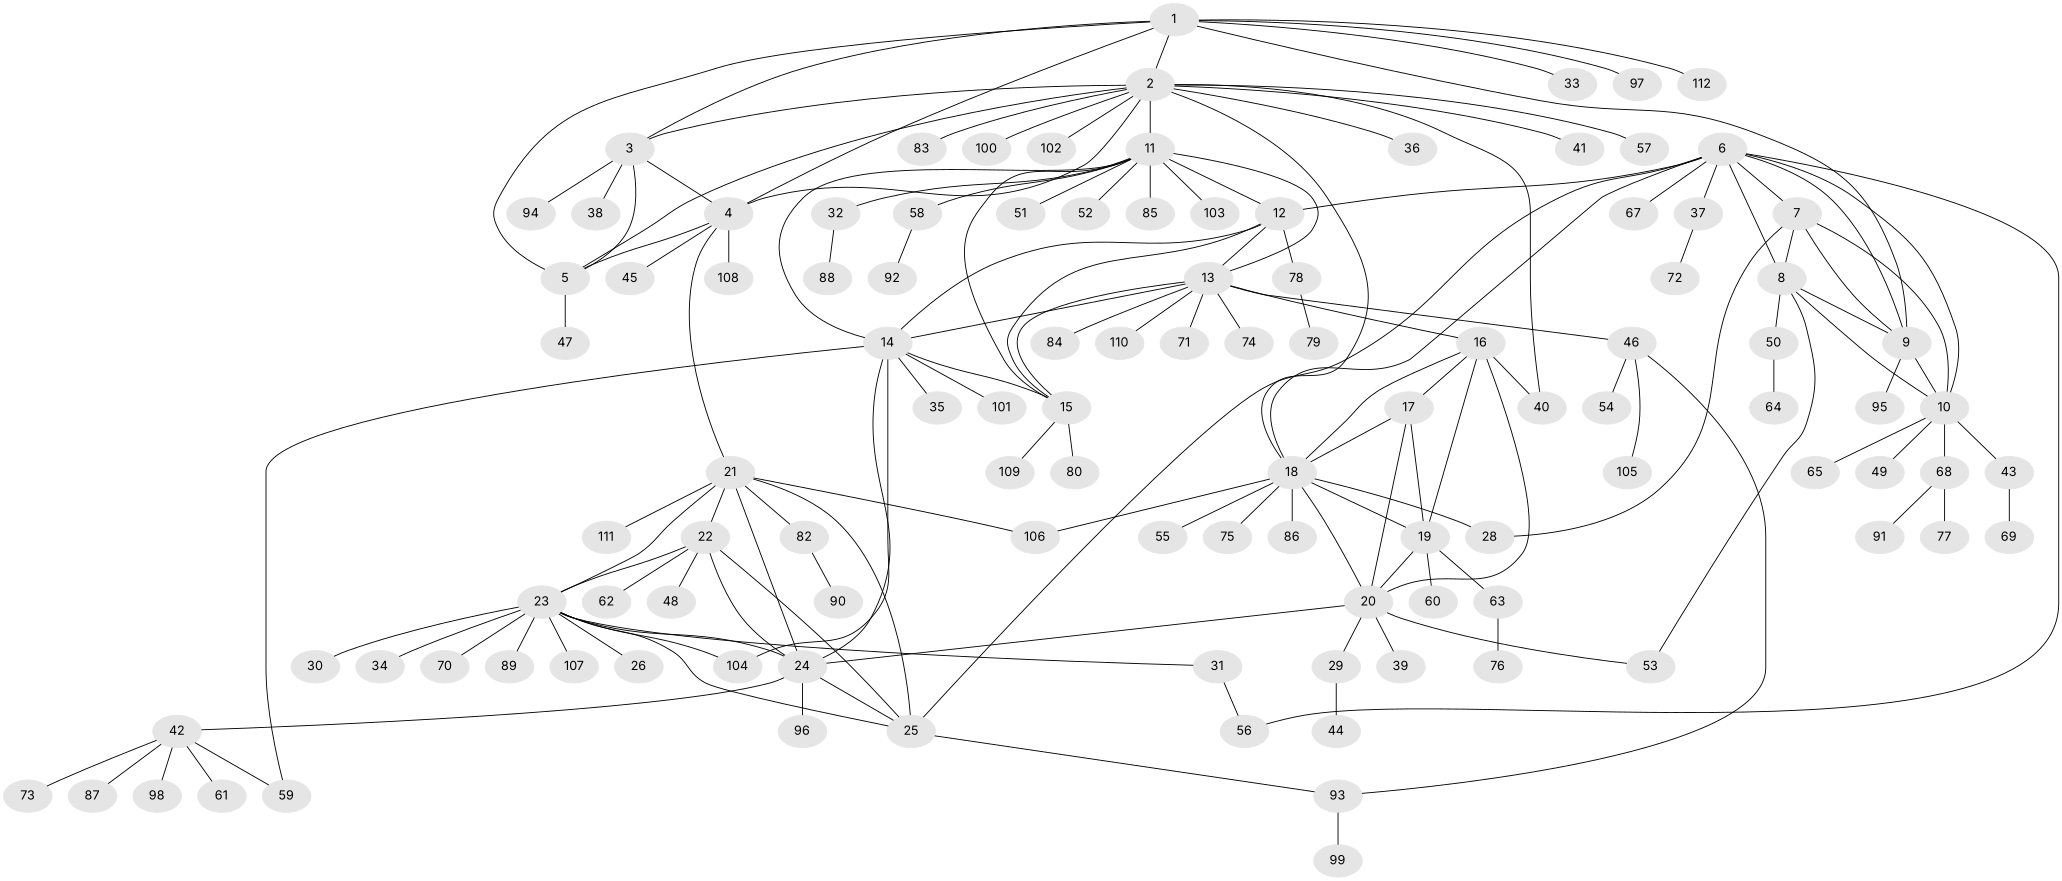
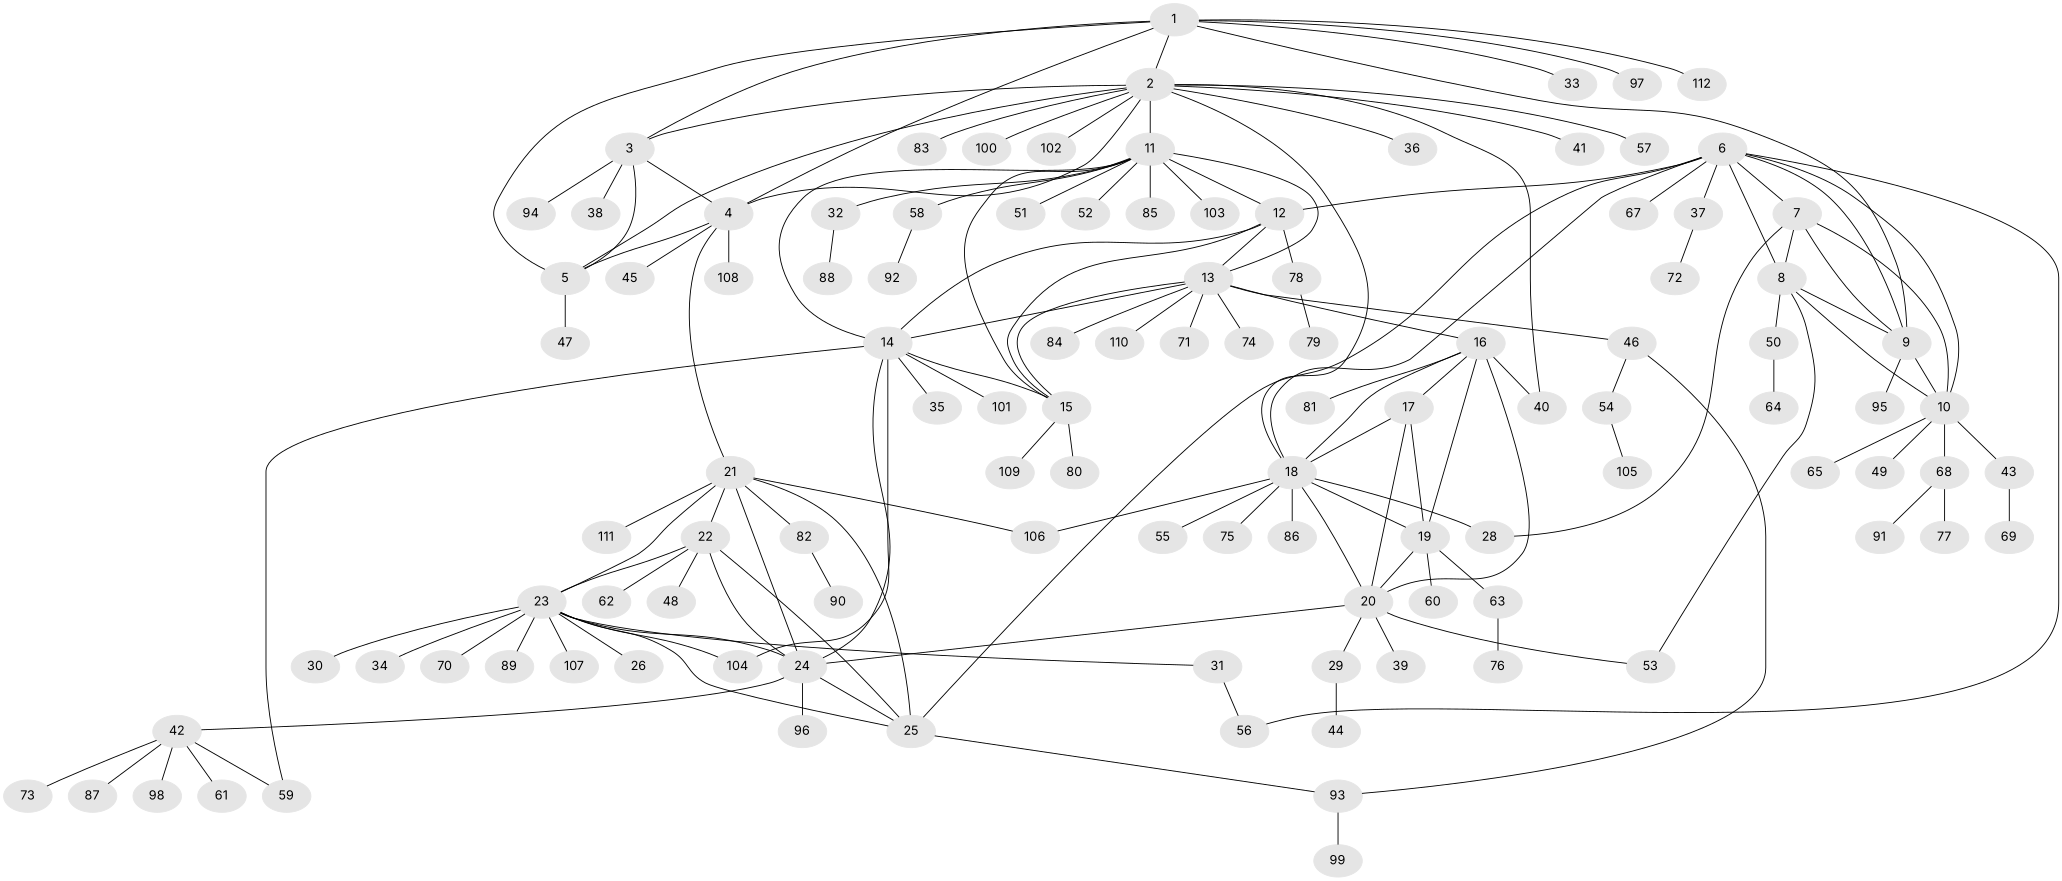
none -> (1310, 408)
(1640, 408) -> (1617, 440)
